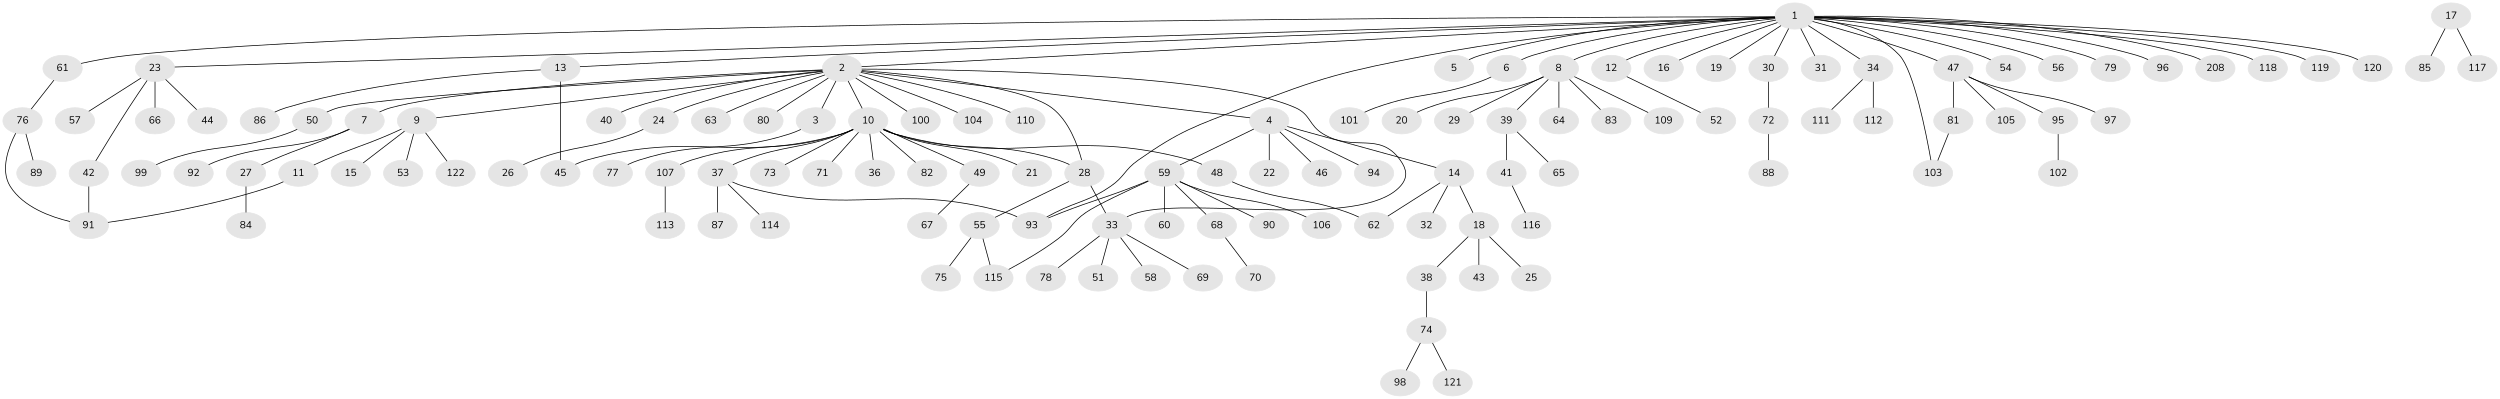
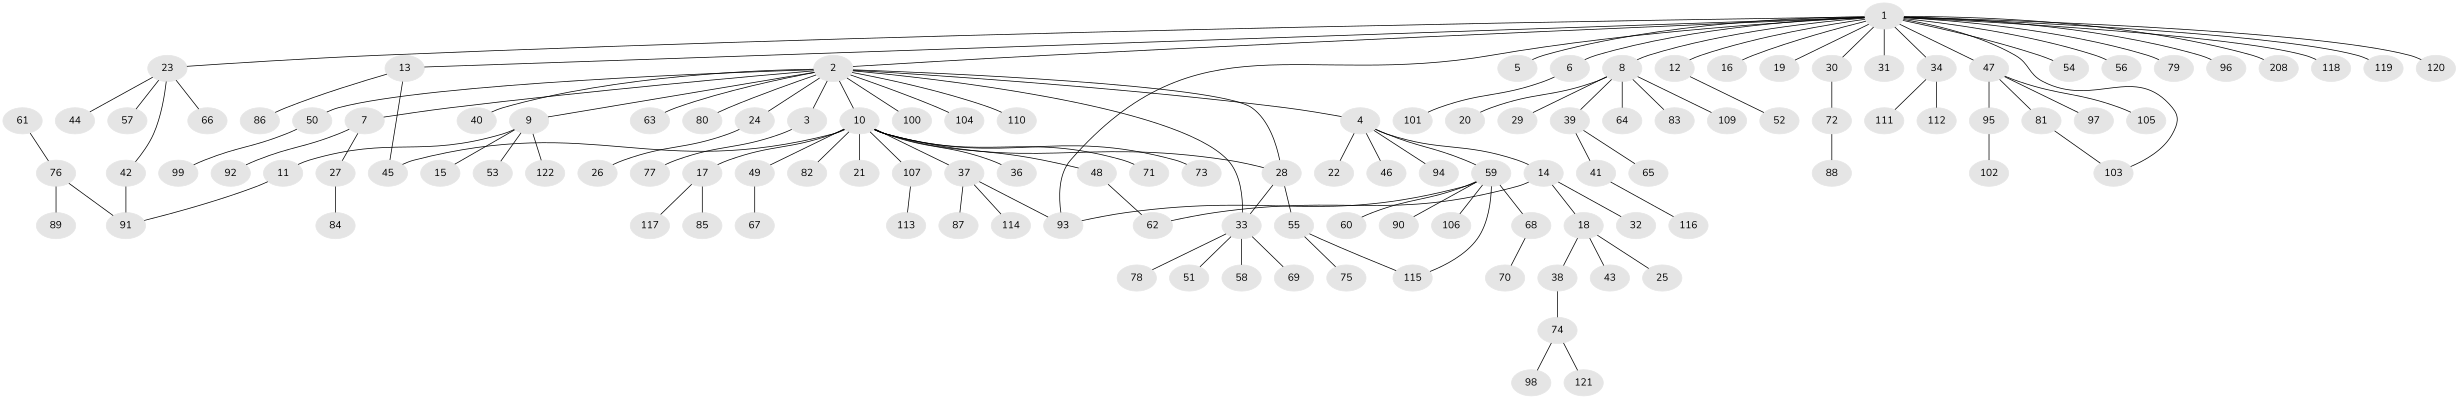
(927, 24) -> none
none -> (752, 153)
